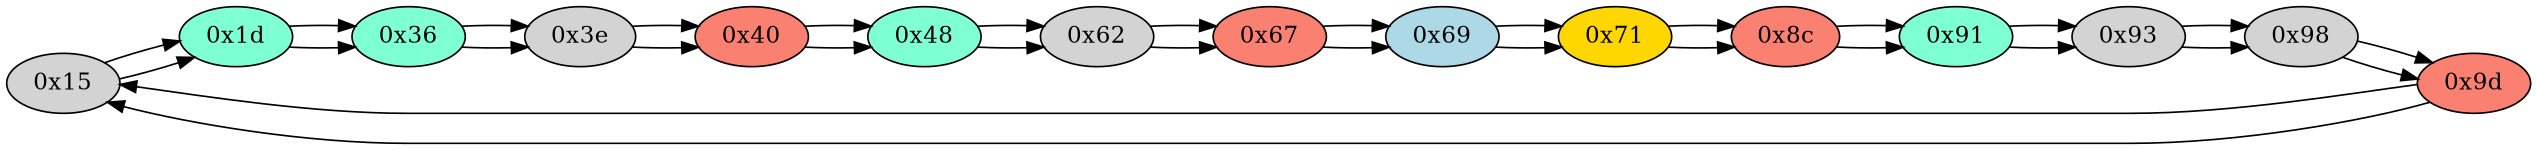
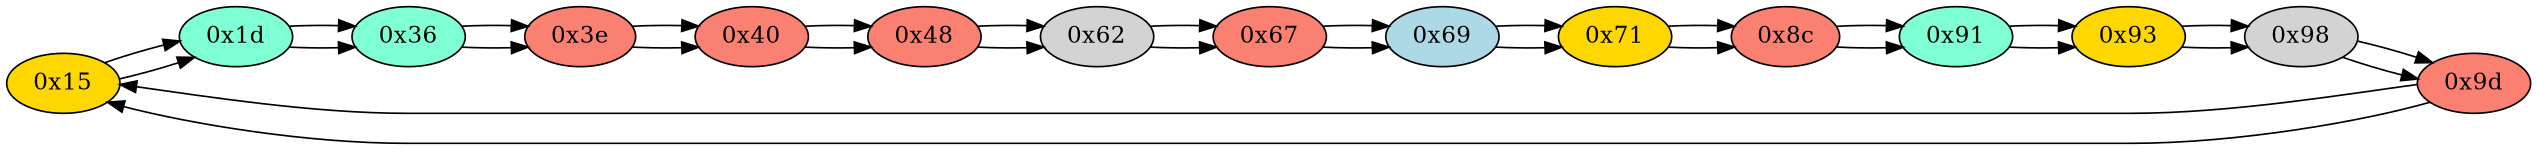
(580, 37) -> (580, 37)
(924, 37) -> (924, 37)
(2129, 37) -> (2129, 37)
(63, 83) -> (63, 83)
